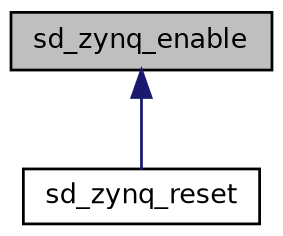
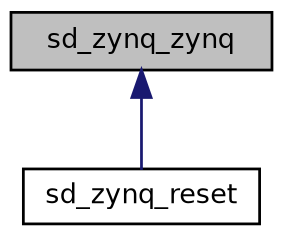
(141, 41) -> (141, 41)
